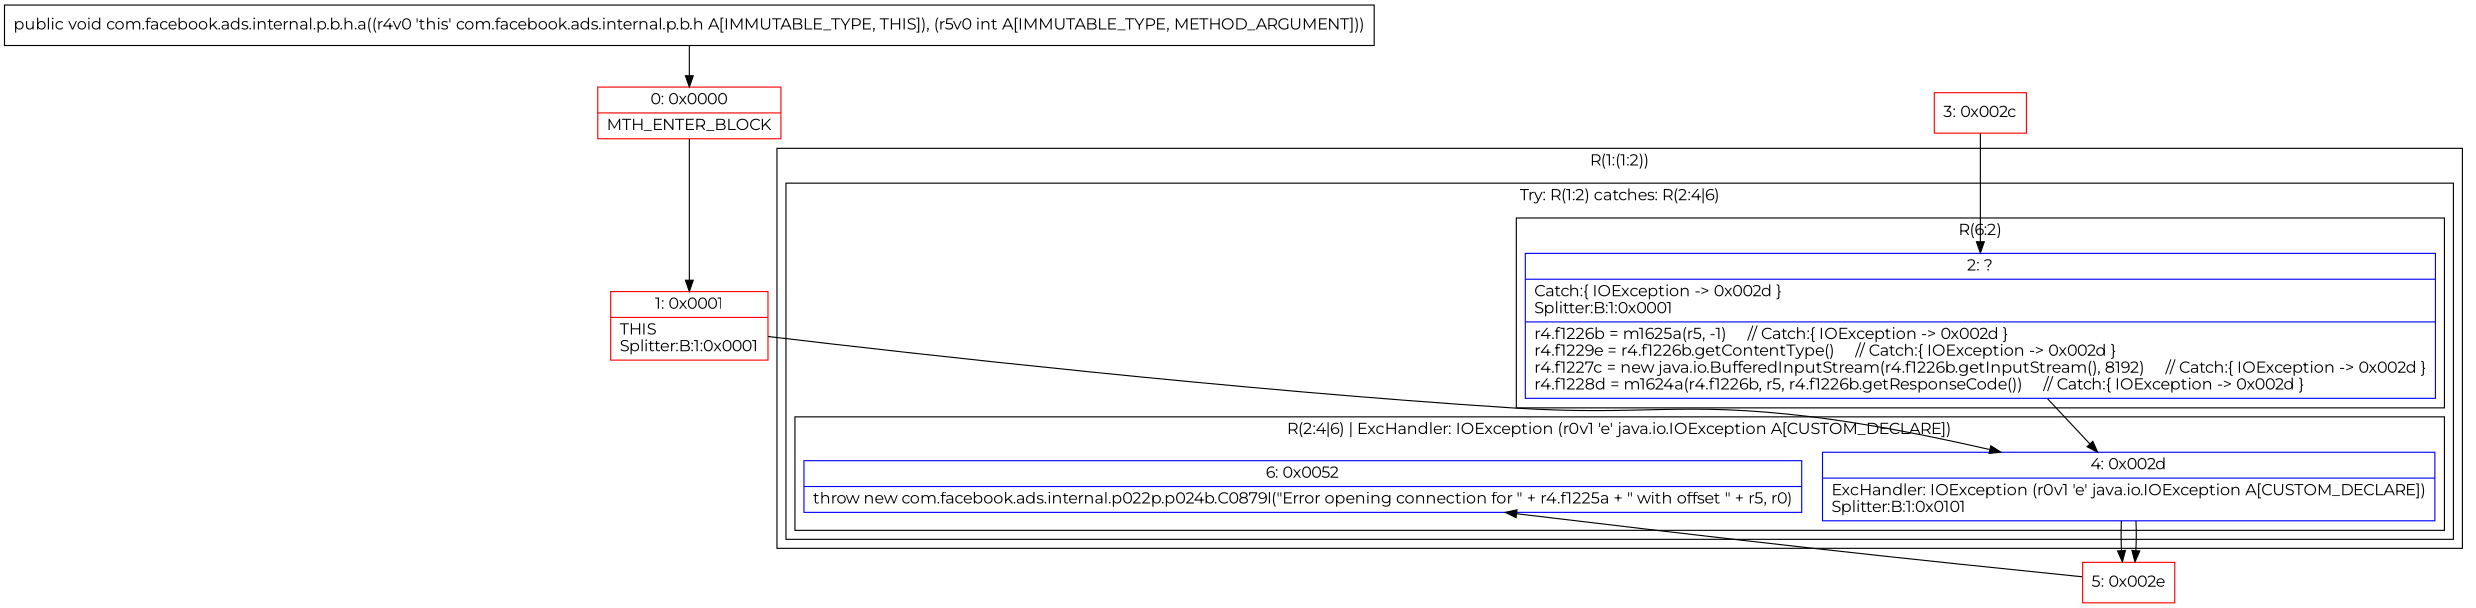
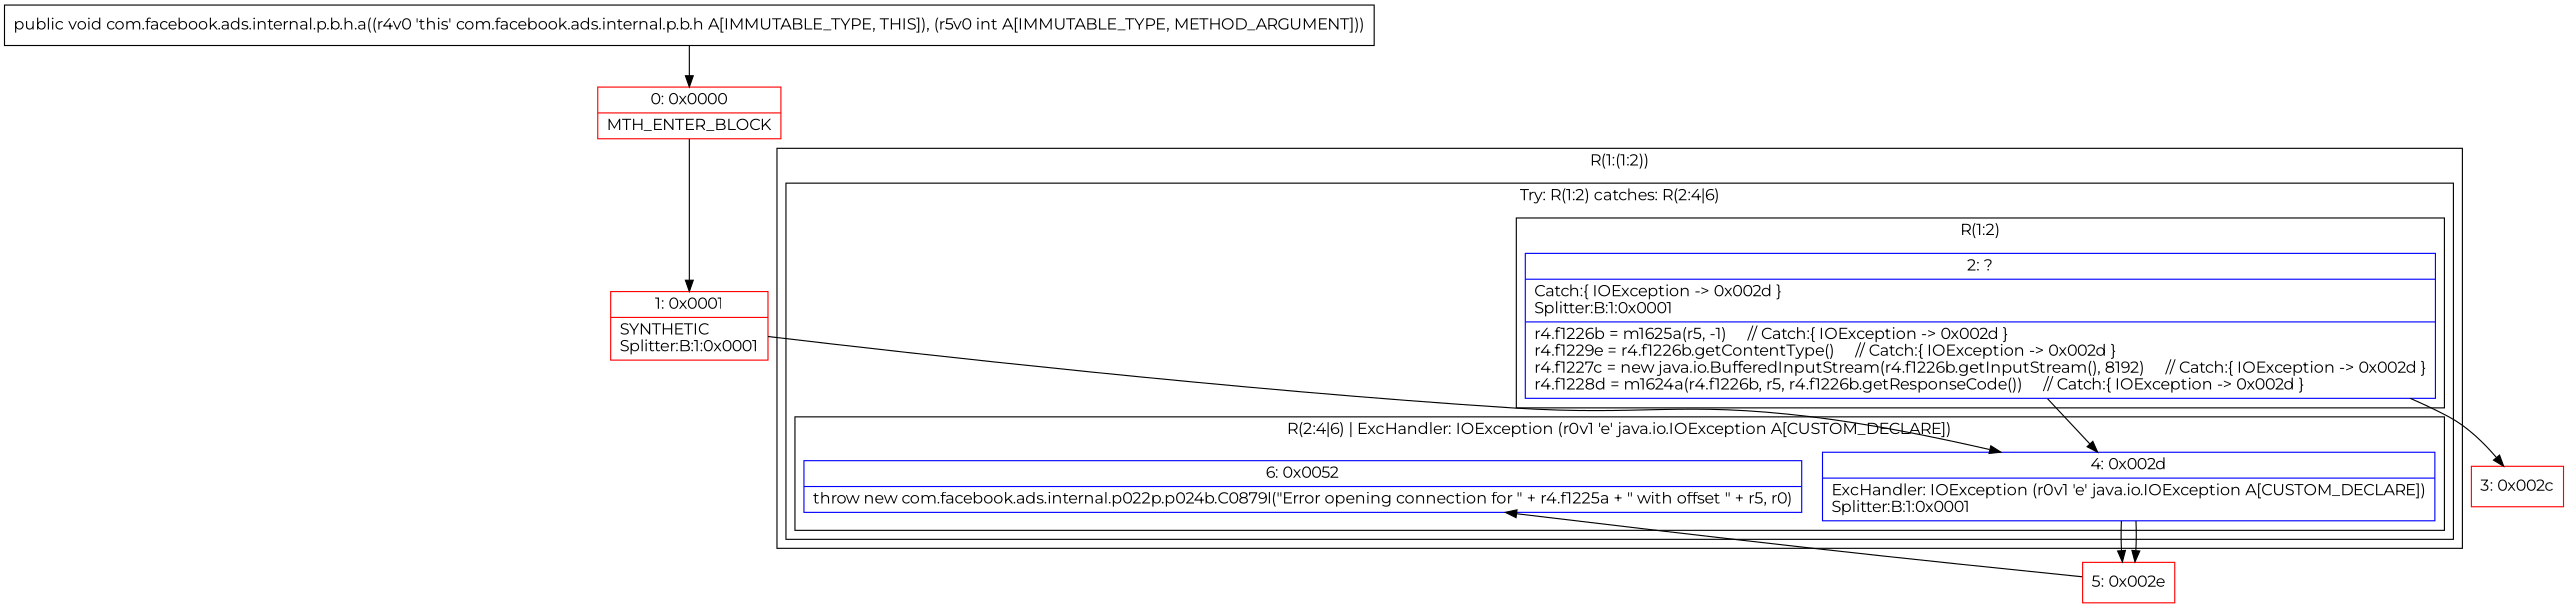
(1980, 190) -> (2470, 431)
(1980, 231) -> (1980, 231)
(638, 330) -> (665, 330)
(1899, 507) -> (1901, 507)
